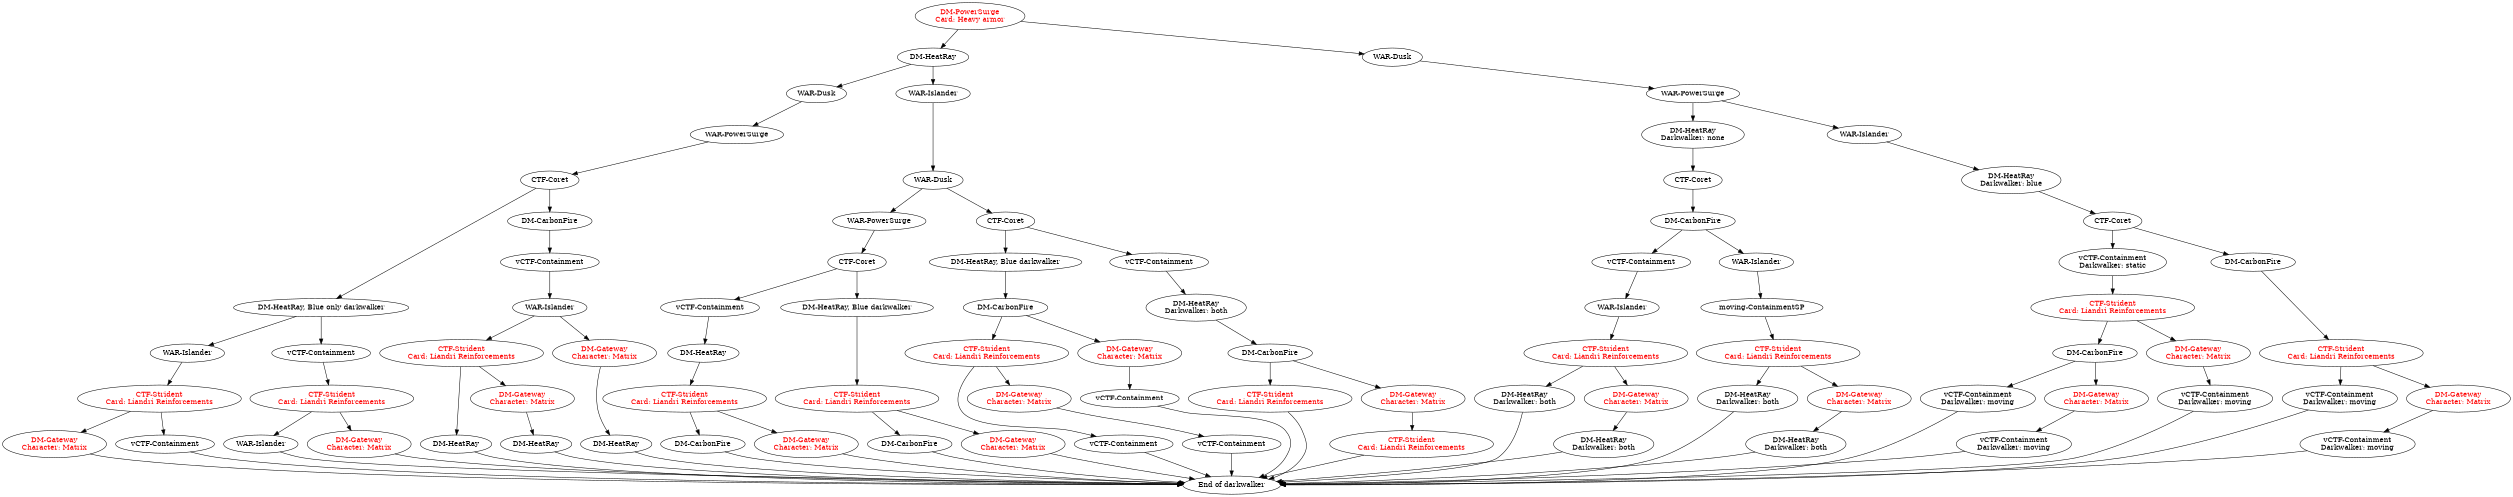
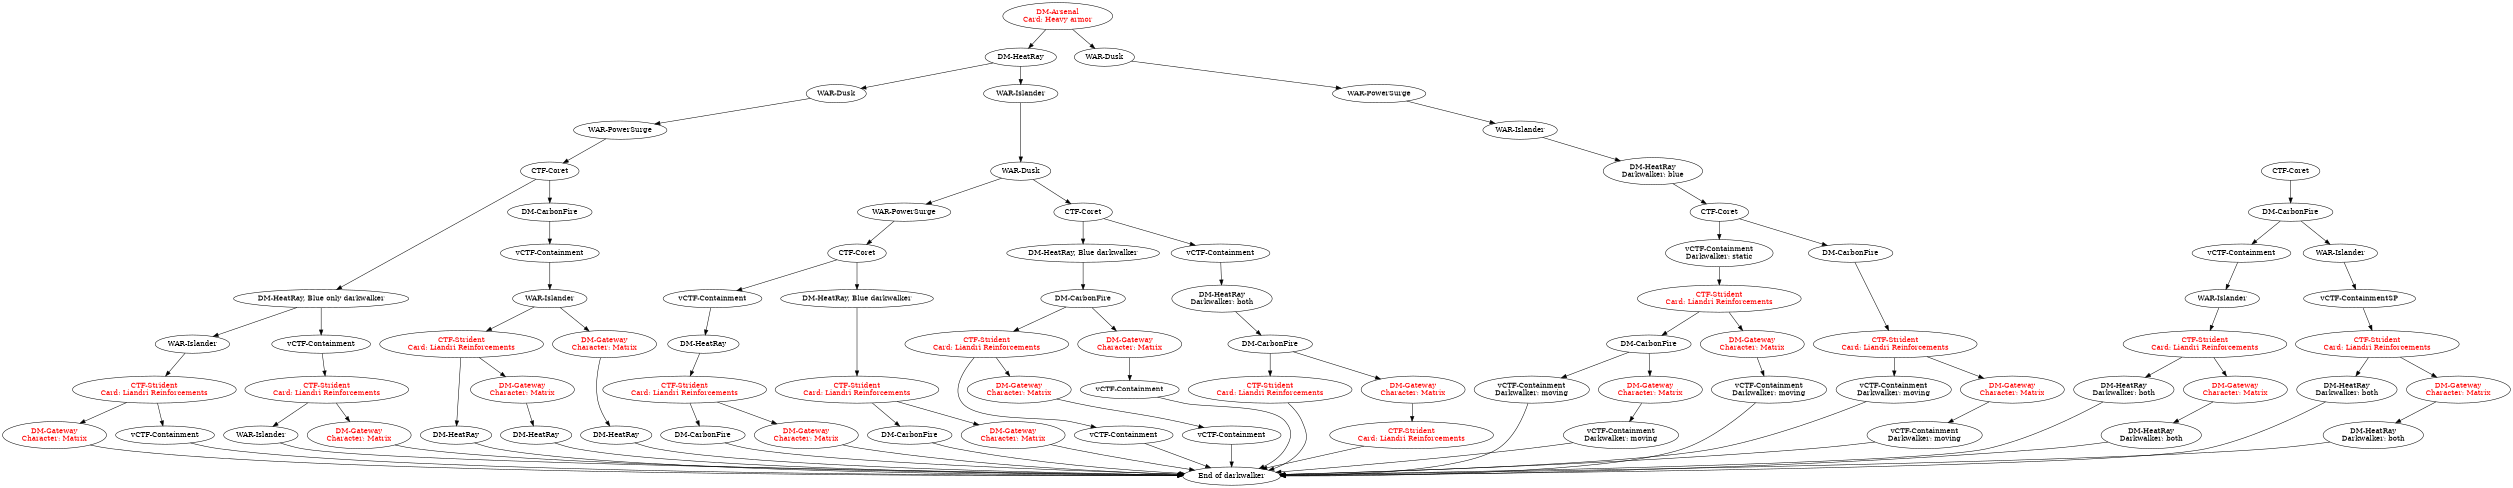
(970, 16) -> (1058, 16)
(1693, 135) -> none
(1762, 308) -> (2360, 299)
